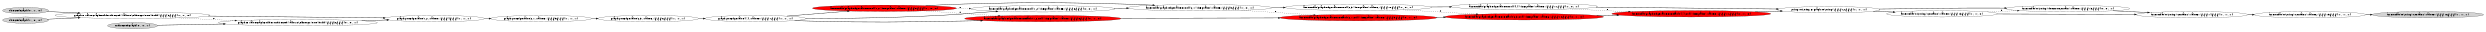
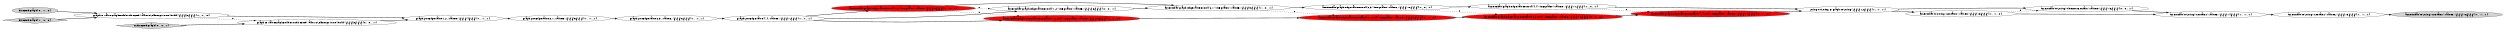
(26, 20) -> (35, 20)
(133, 26) -> (151, 26)
